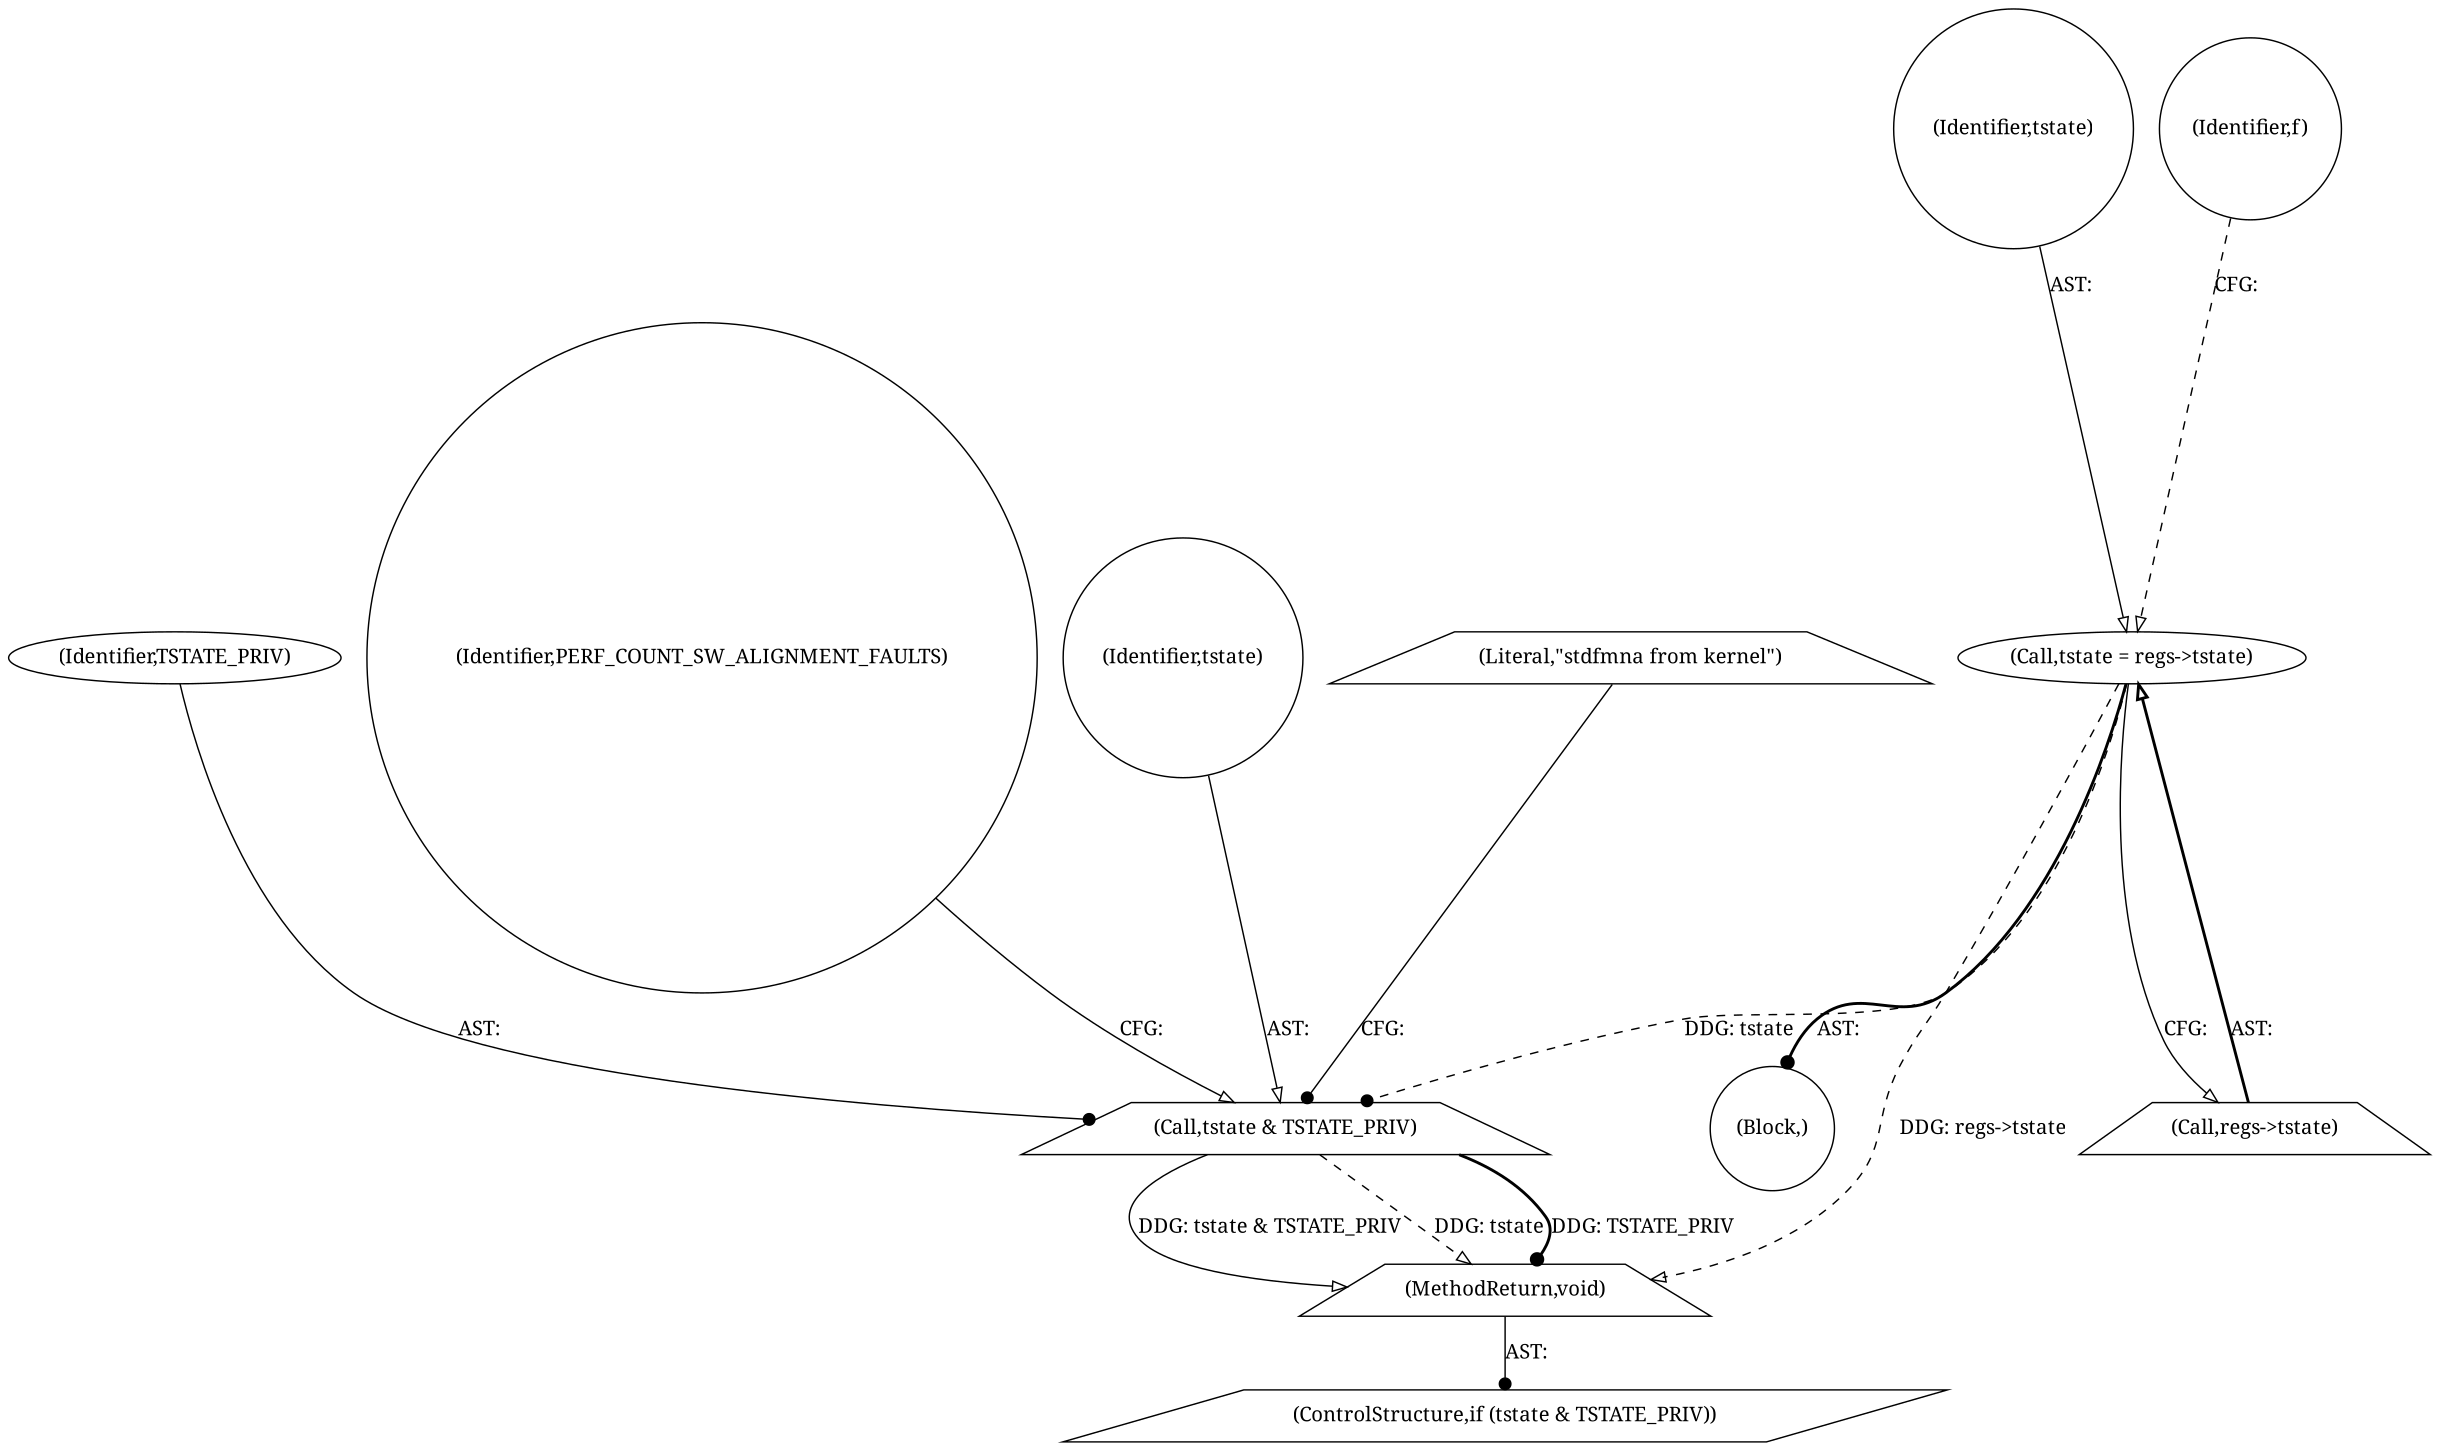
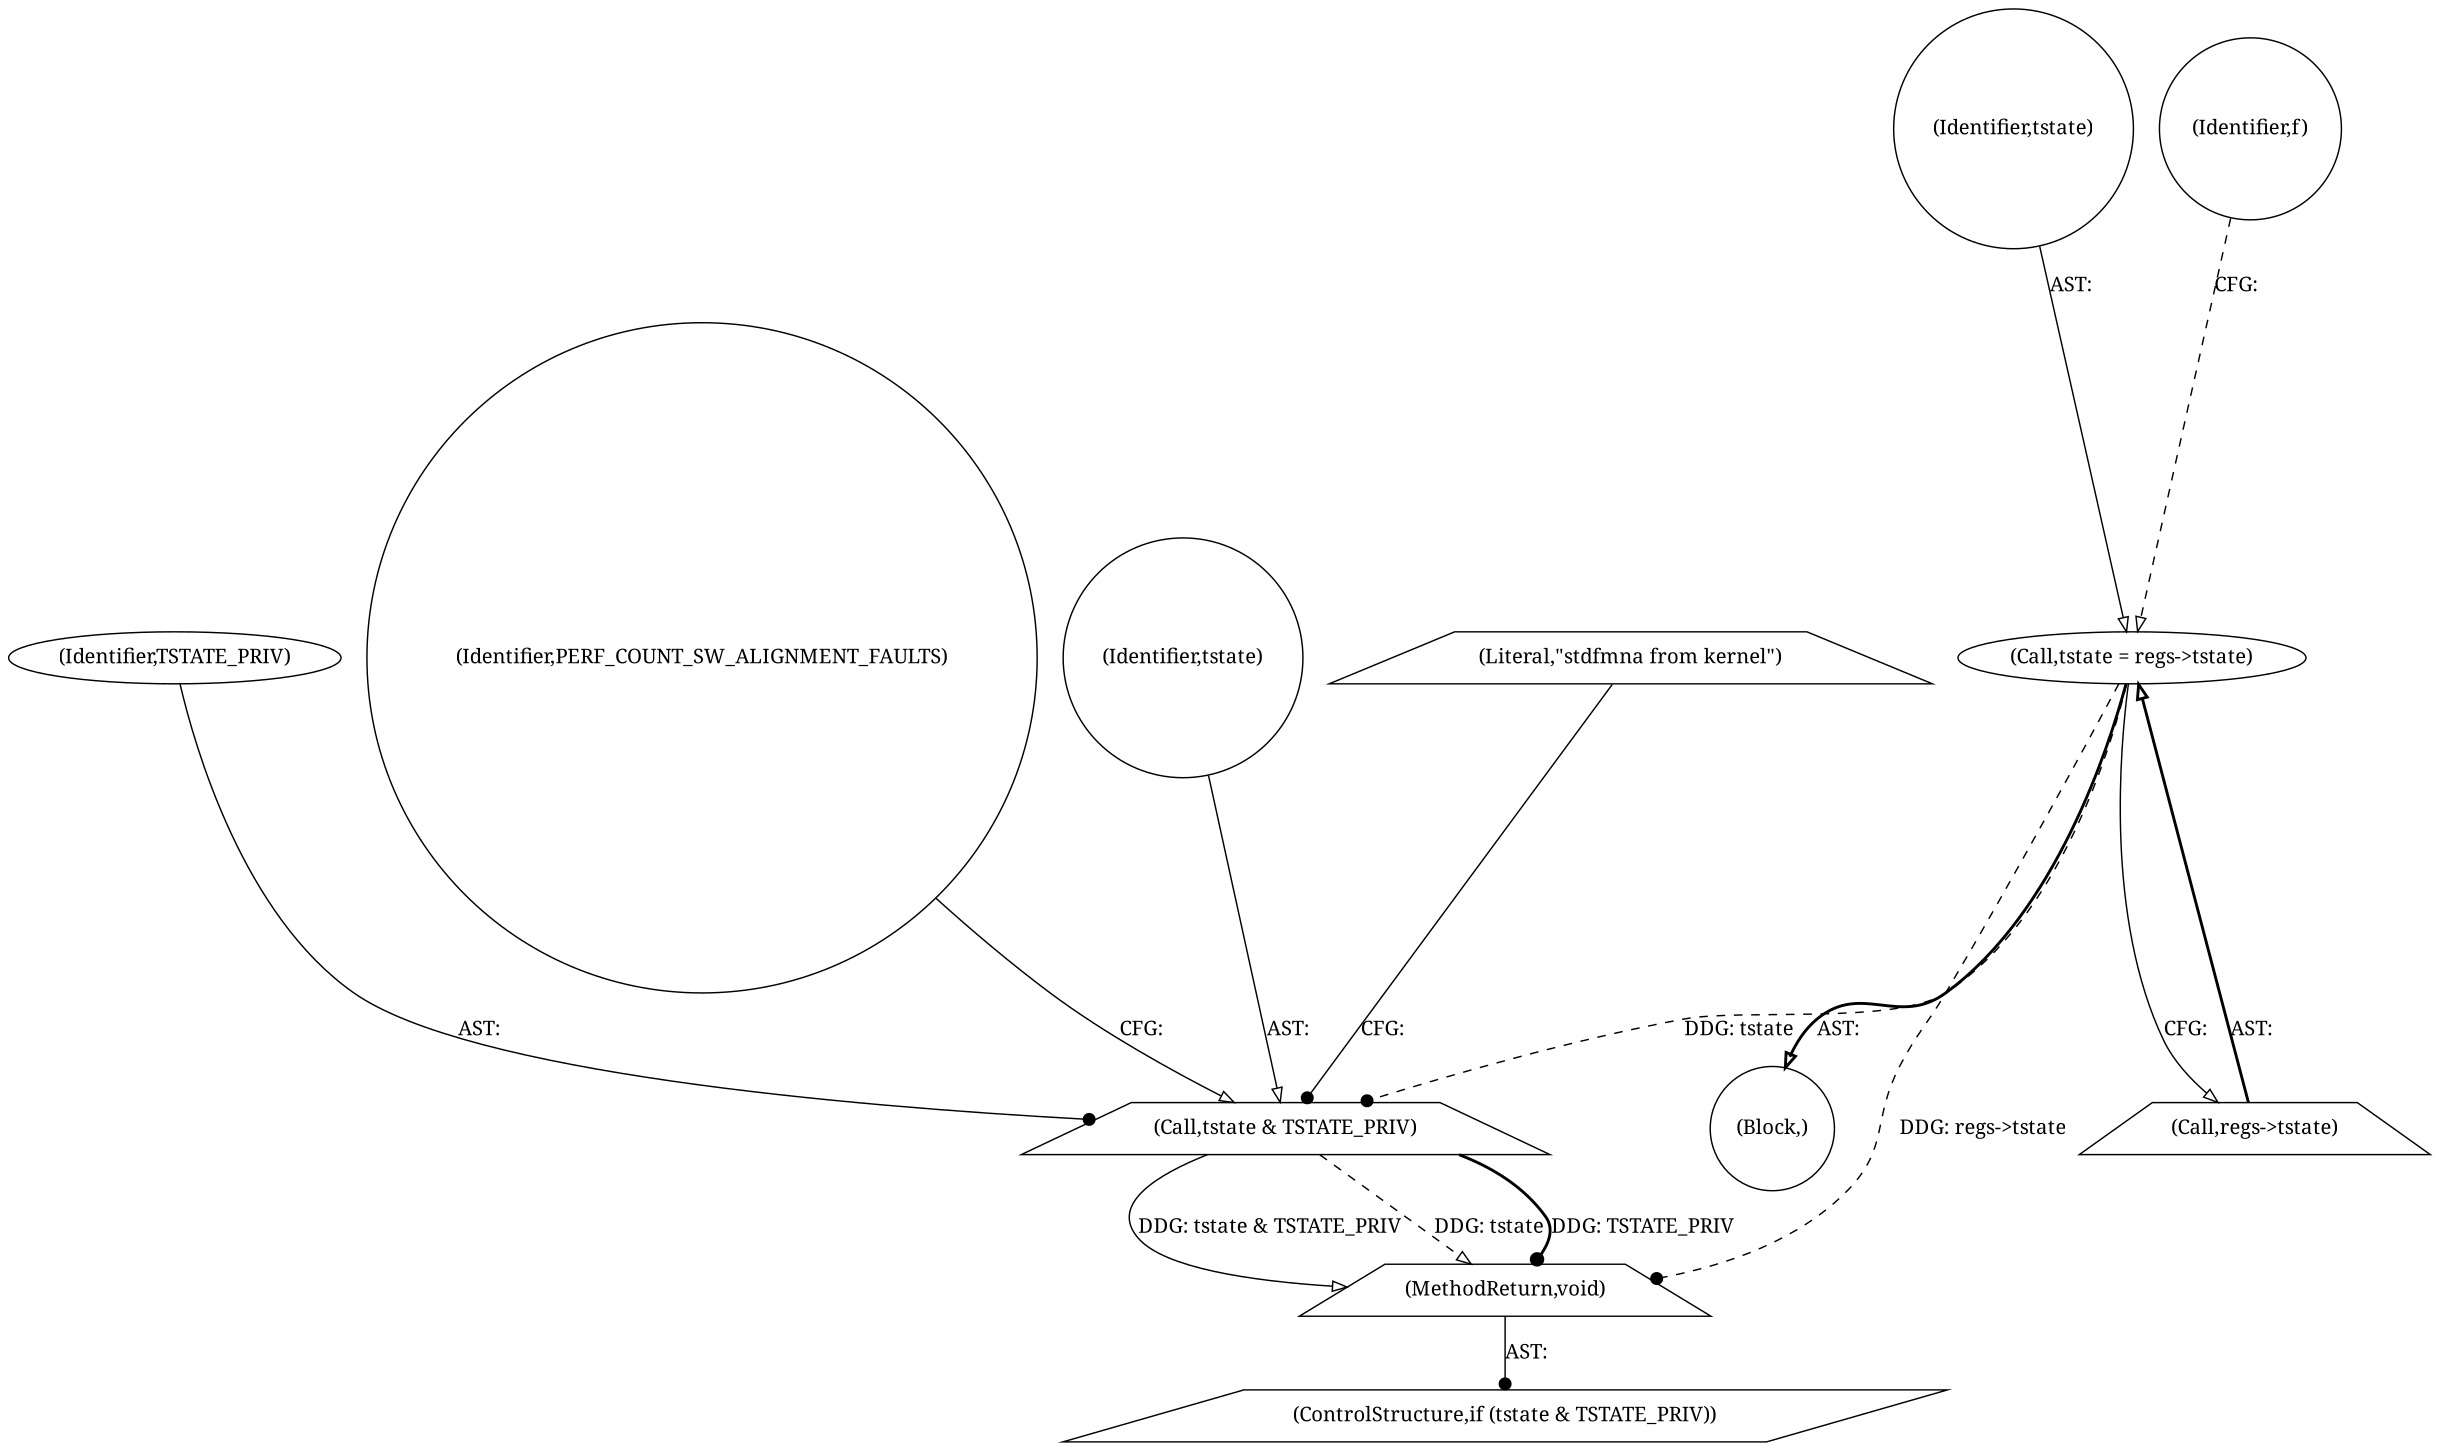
(2010, 929) -> (2010, 929)
(1925, 1025) -> (1925, 1025)
